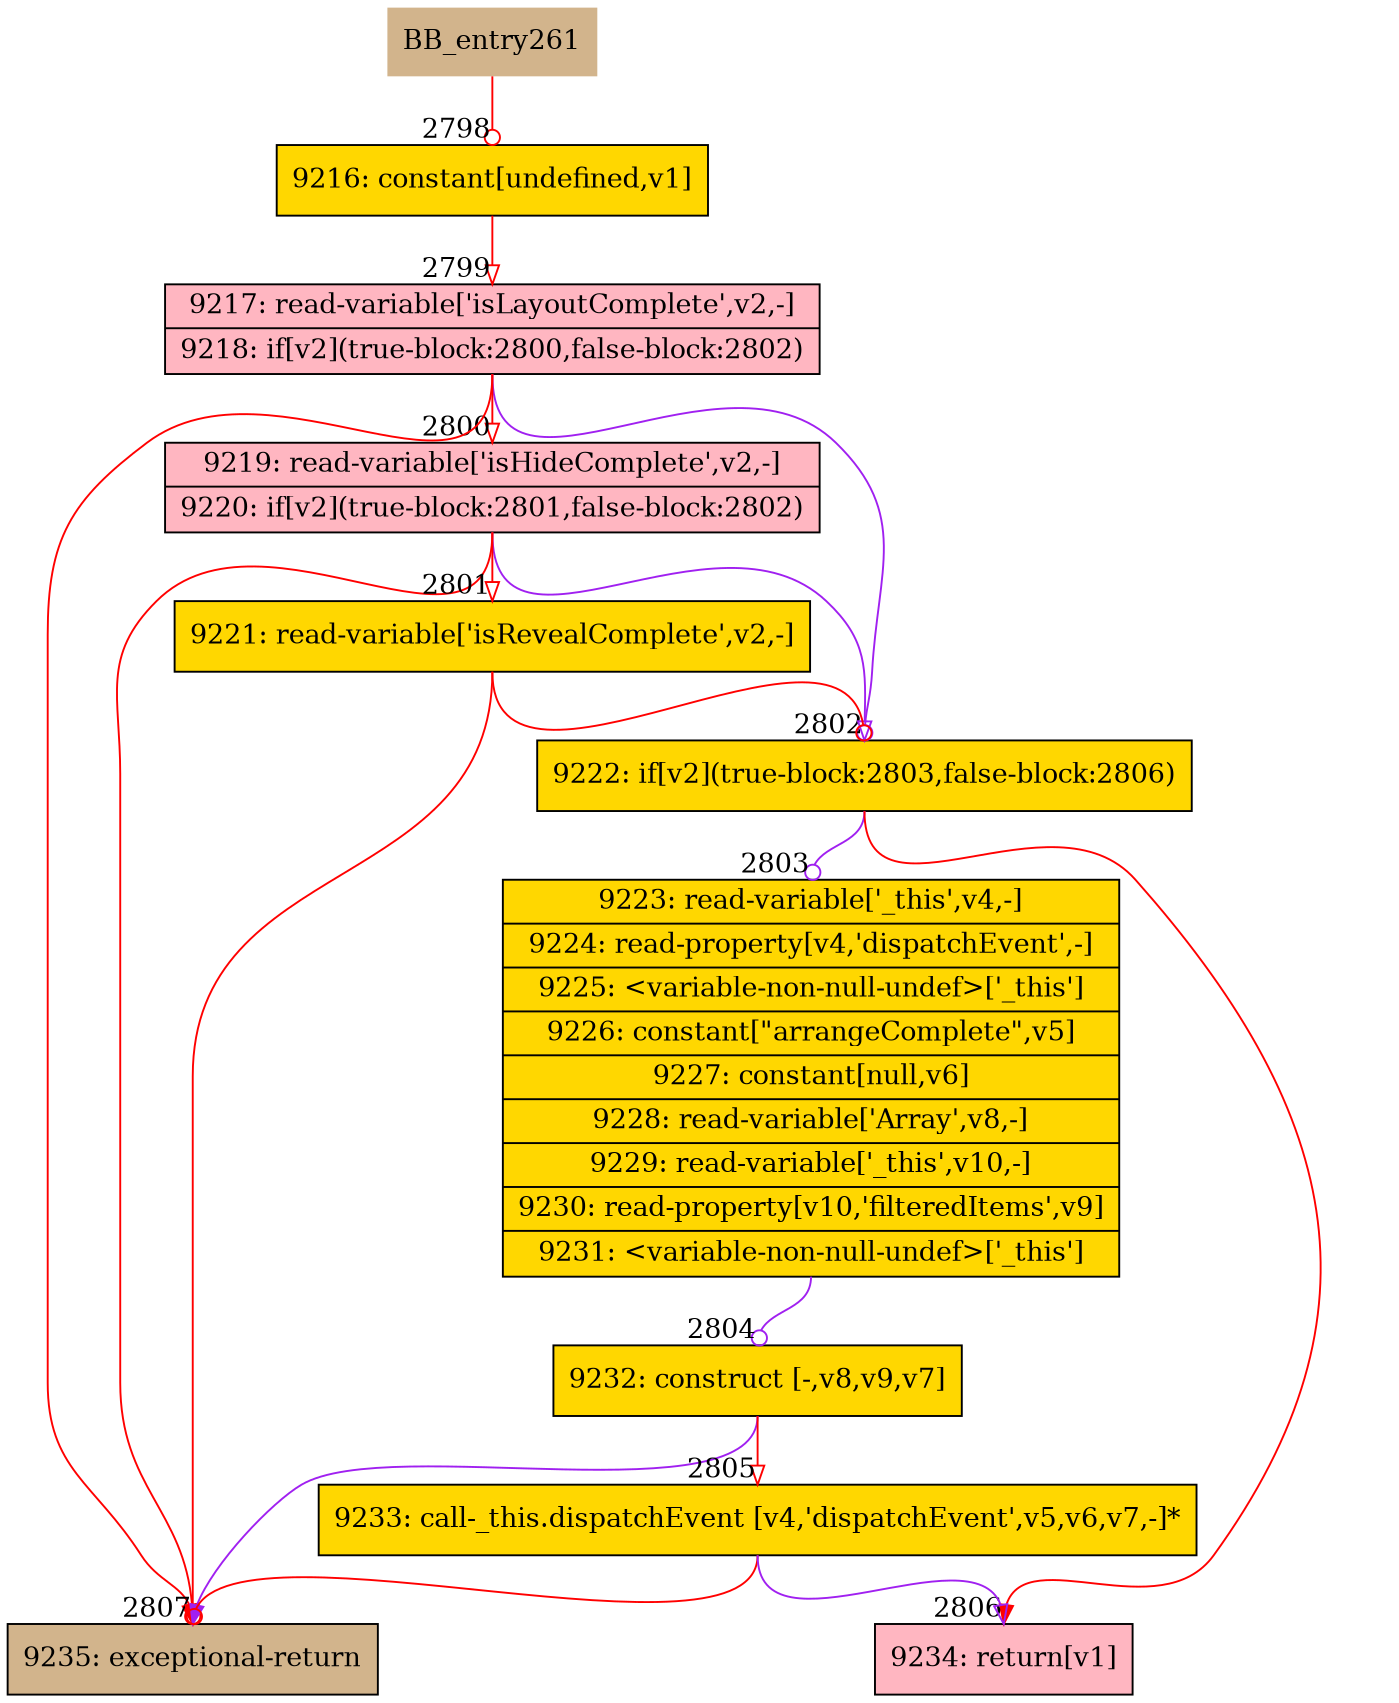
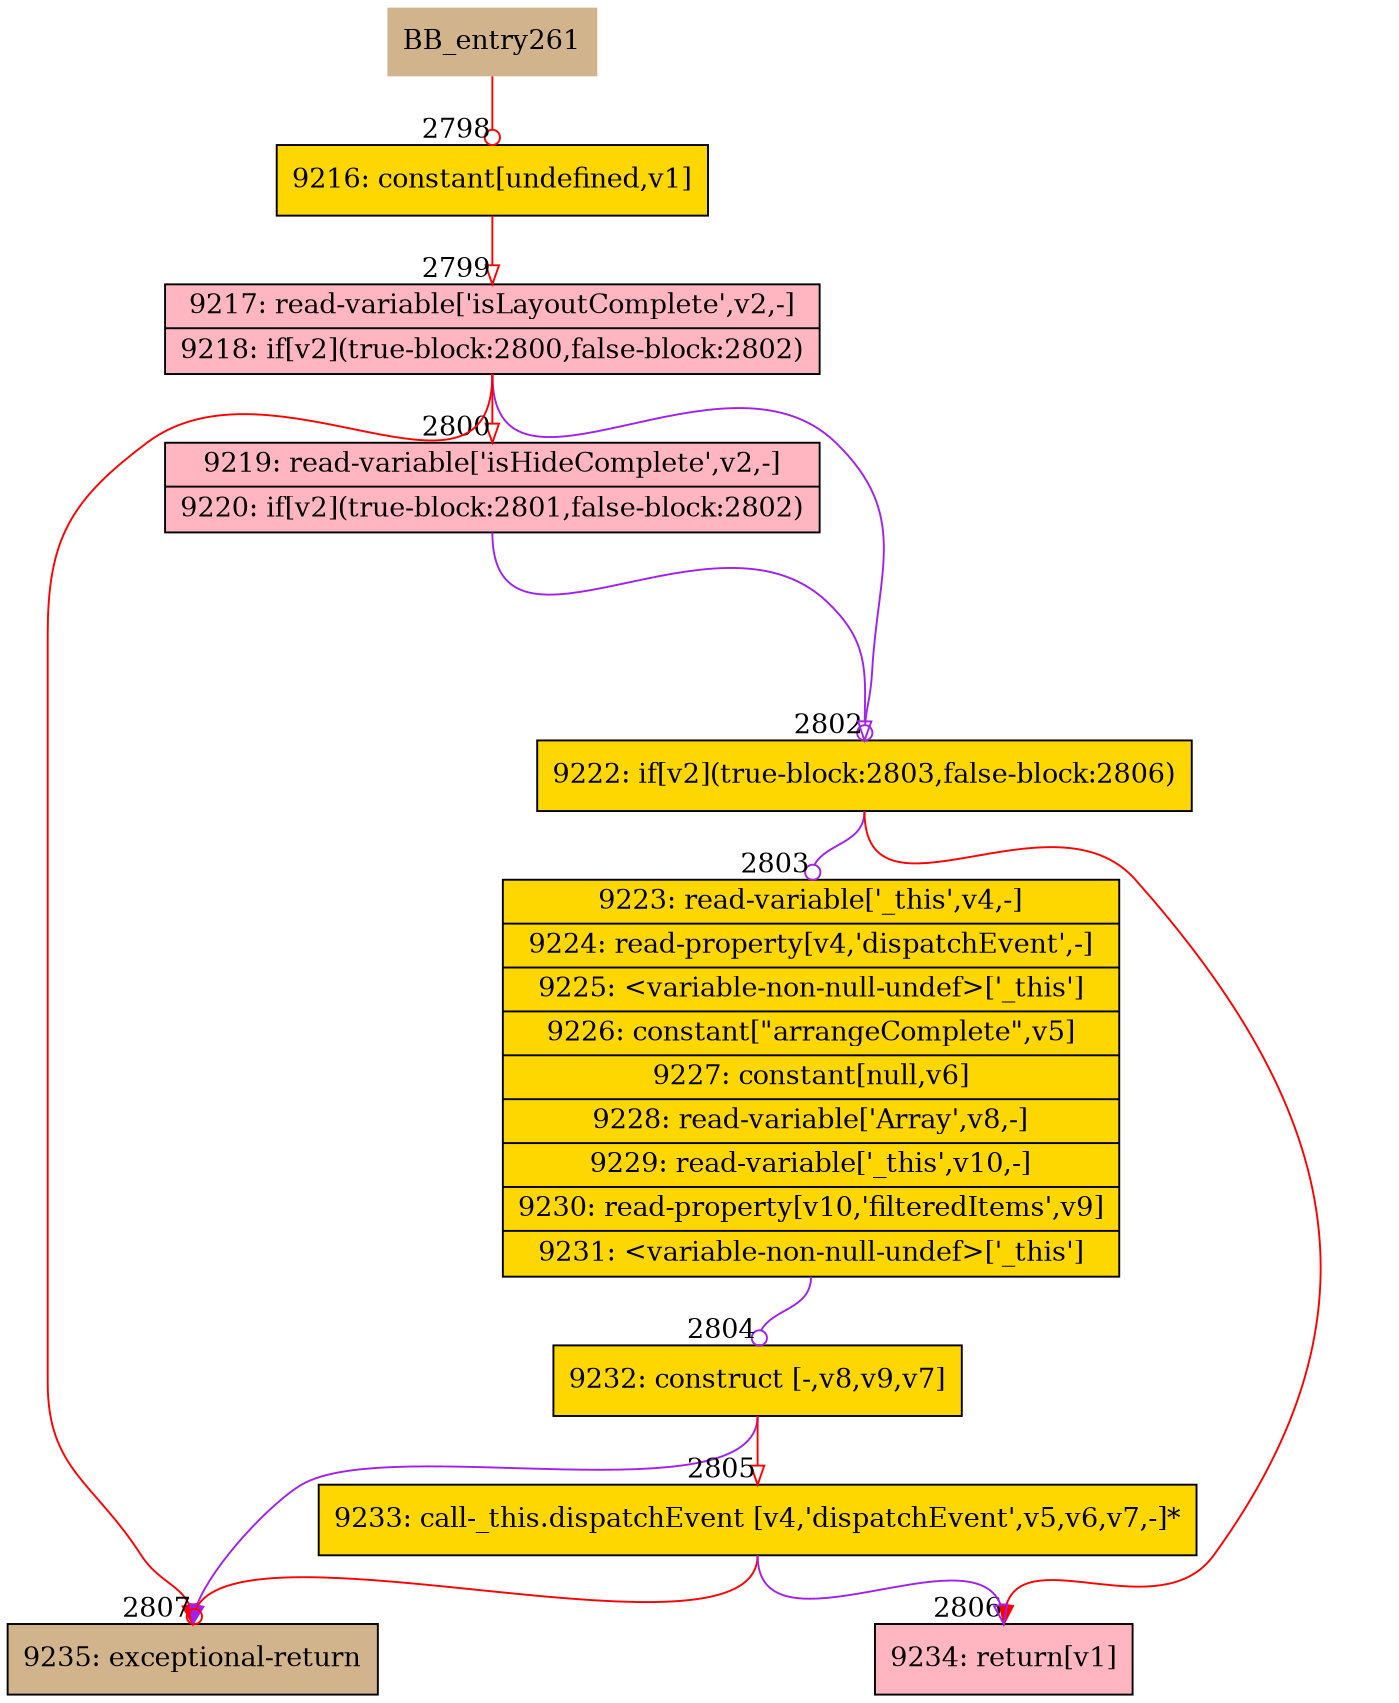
(492, 636) -> none
(120, 912) -> none
